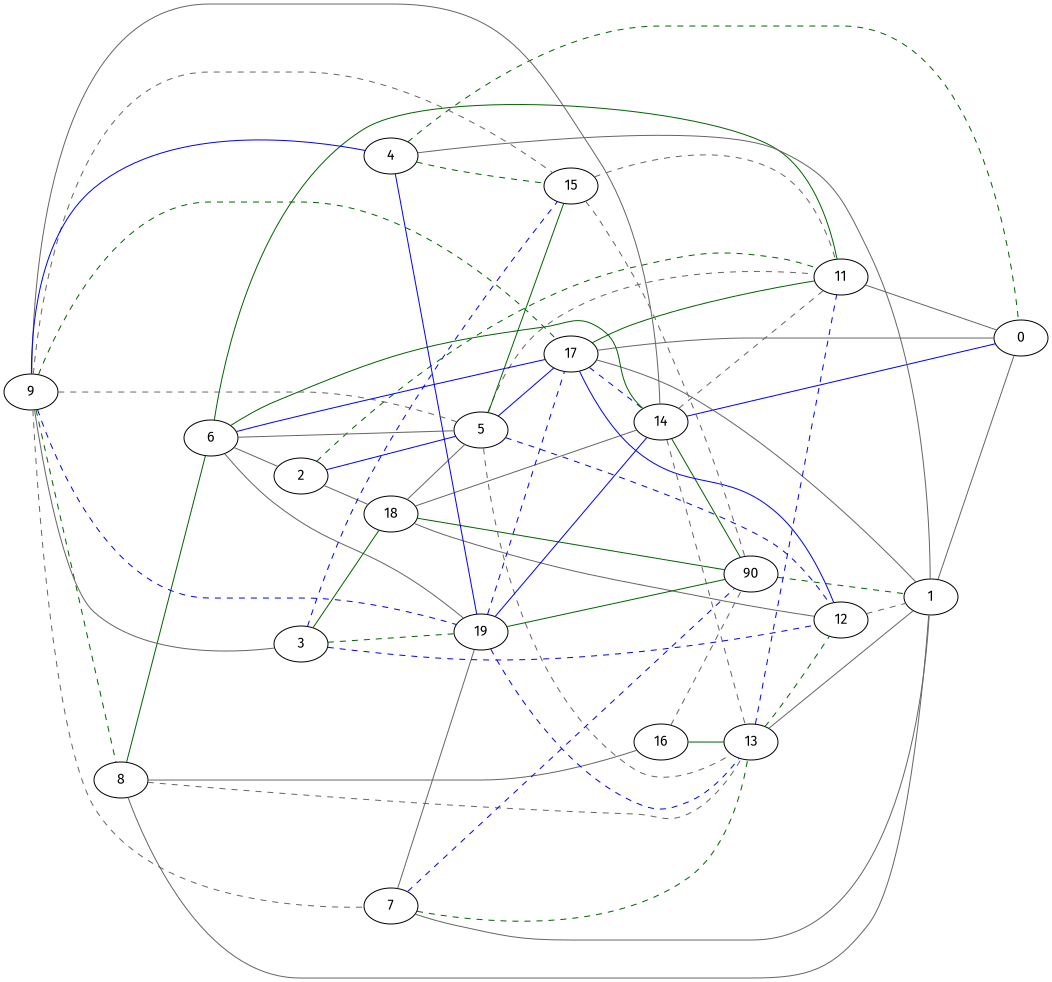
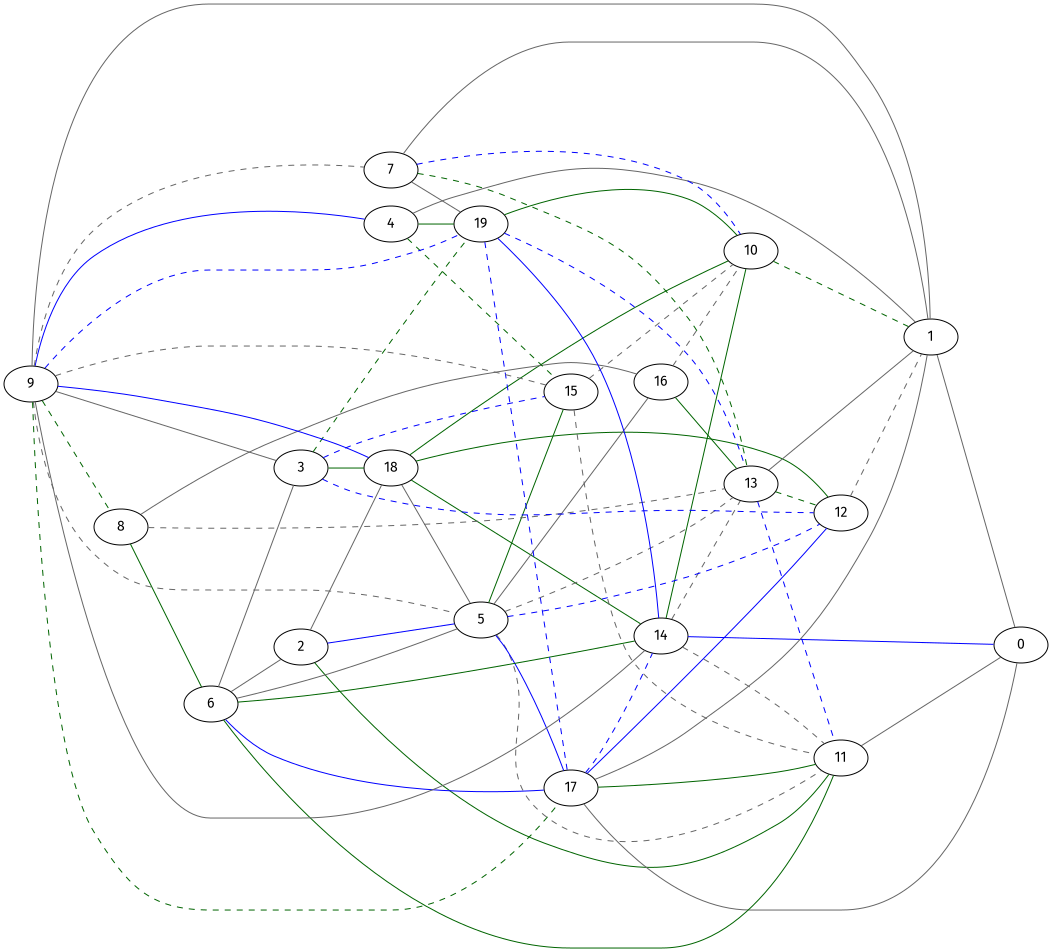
(795, 26) -> none
(545, 299) -> (555, 847)
(436, 394) -> (436, 224)
none -> (216, 410)
(526, 468) -> (520, 548)
none -> (571, 501)
(332, 539) -> (258, 581)
(751, 574) -> (751, 251)
(612, 579) -> (640, 433)
(620, 978) -> (459, 4)
